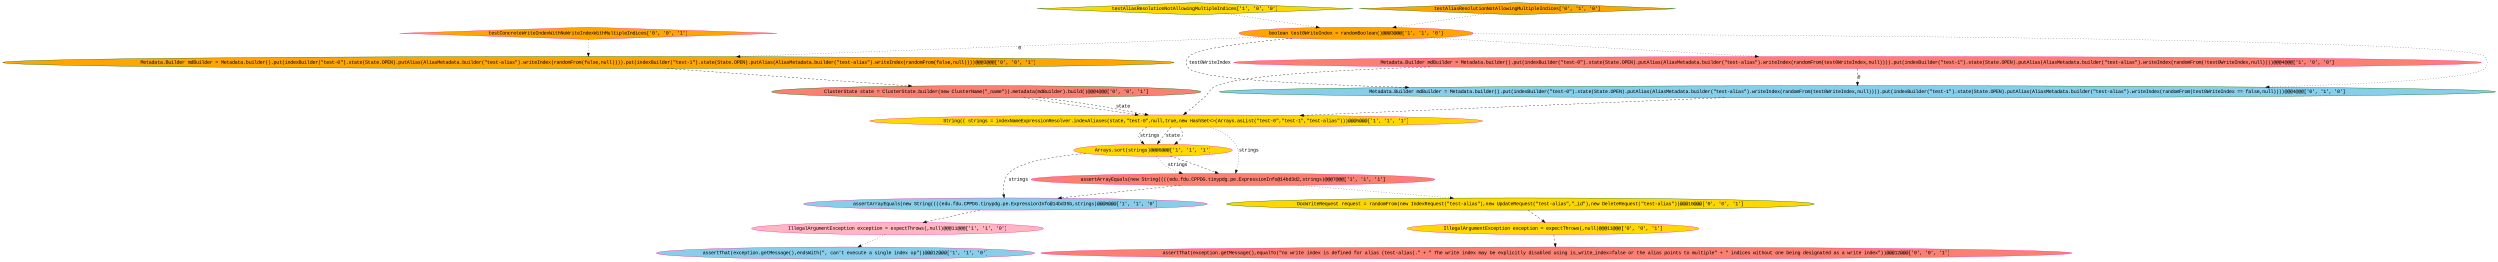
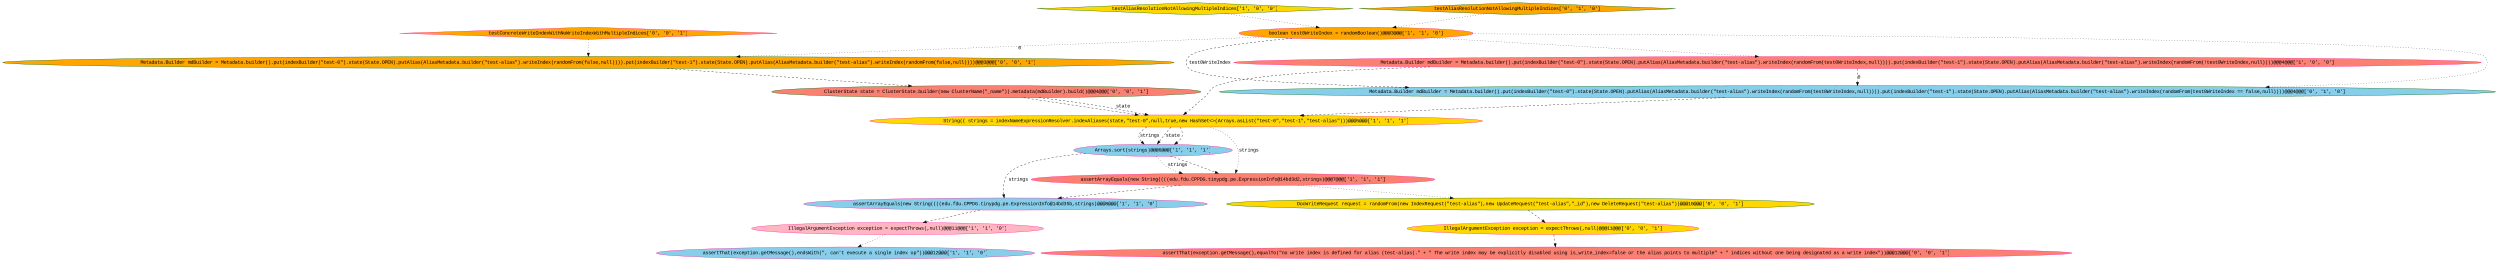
(1153, 150) -> (1153, 150)
